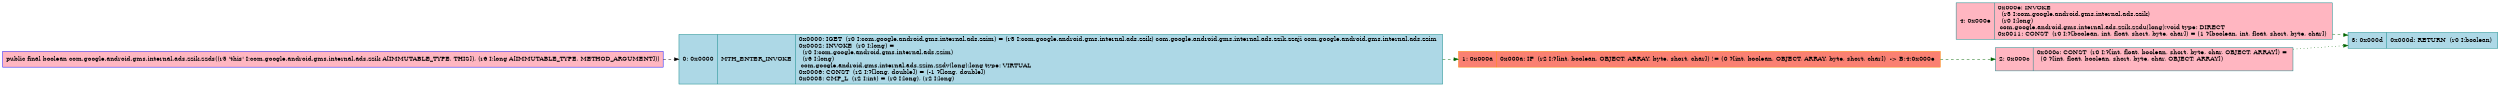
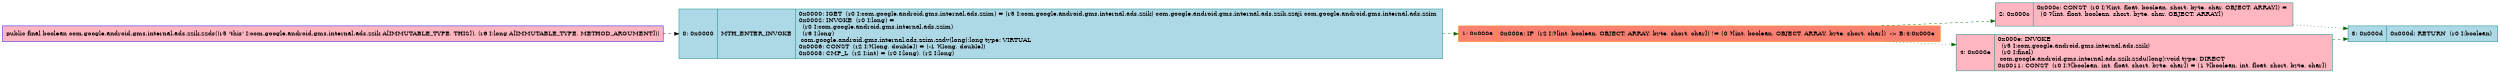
(2016, 21) -> (2016, 52)
none -> (1919, 43)
